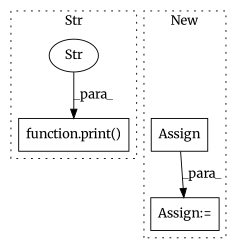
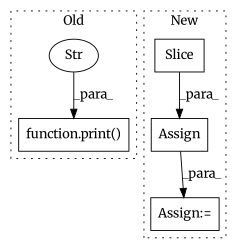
(74, 21) -> (74, 21)
none -> (179, 56)
